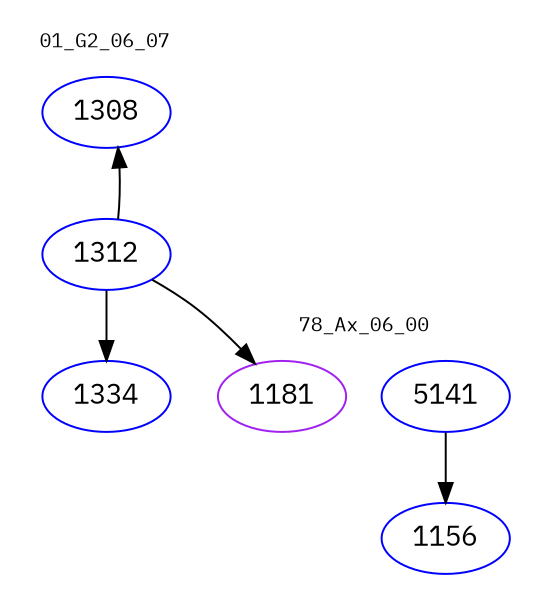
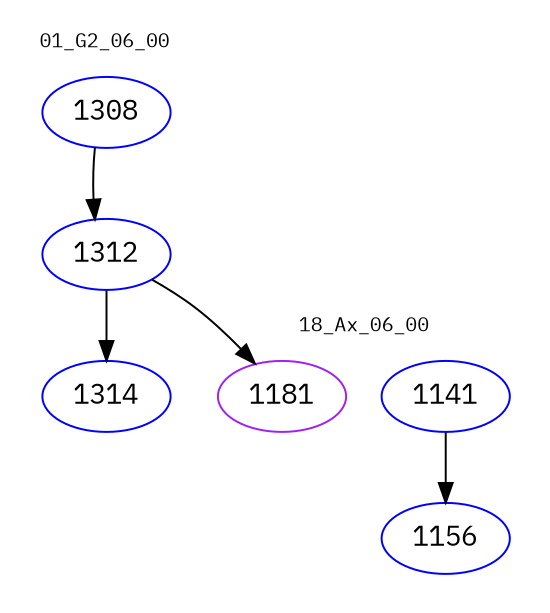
(106, 42) -> (106, 42)
(120, 194) -> (93, 174)
(365, 326) -> (365, 326)
(106, 396) -> (106, 396)
(446, 396) -> (446, 396)
